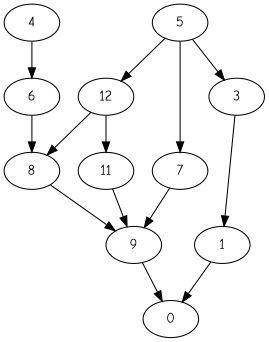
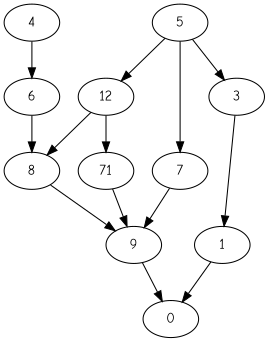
(106, 171) -> (106, 171)
